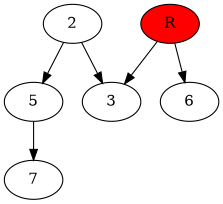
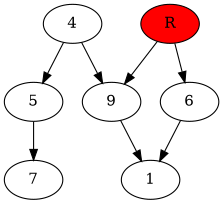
(73, 24) -> (73, 24)
(112, 102) -> (112, 102)
none -> (151, 180)
